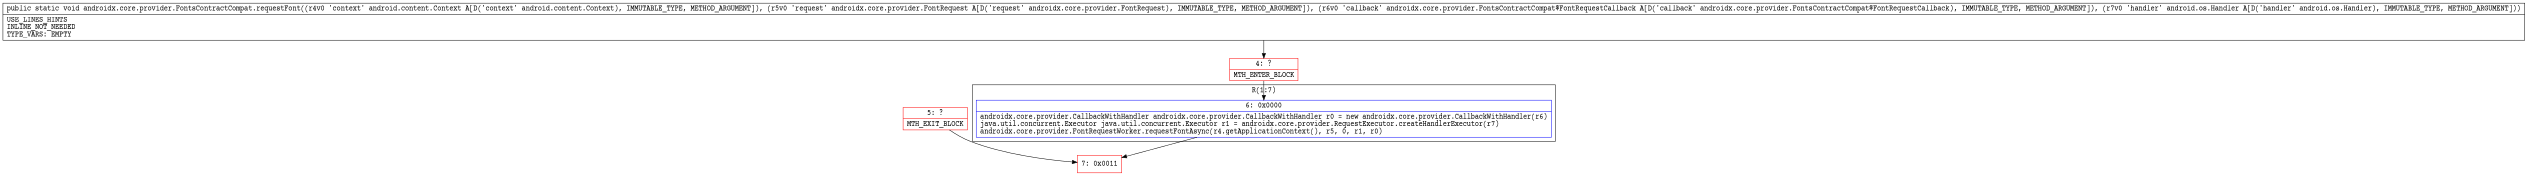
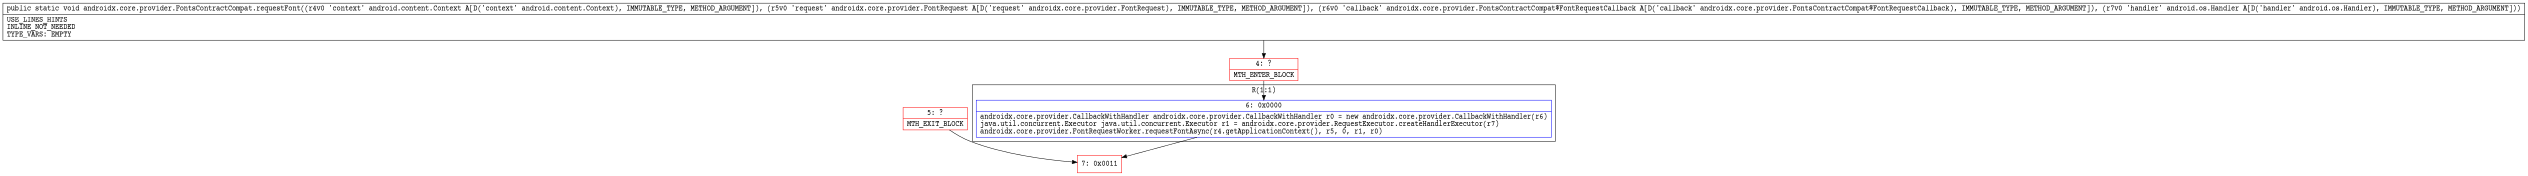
(1264, 90) -> (1264, 90)
